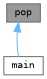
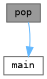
(17, 44) -> (30, 35)
